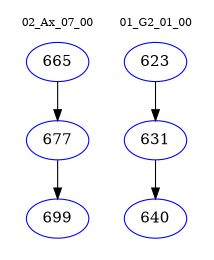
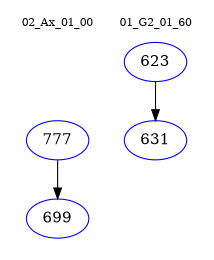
(58, 23) -> (58, 23)
(156, 23) -> (156, 23)
(58, 62) -> none
(58, 140) -> (58, 140)
(156, 219) -> none
